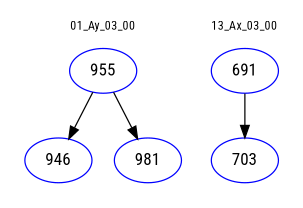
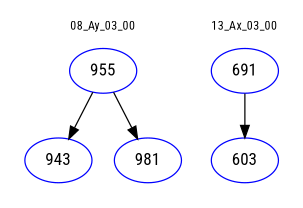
(103, 27) -> (103, 27)
(58, 160) -> (58, 160)
(245, 160) -> (245, 160)
